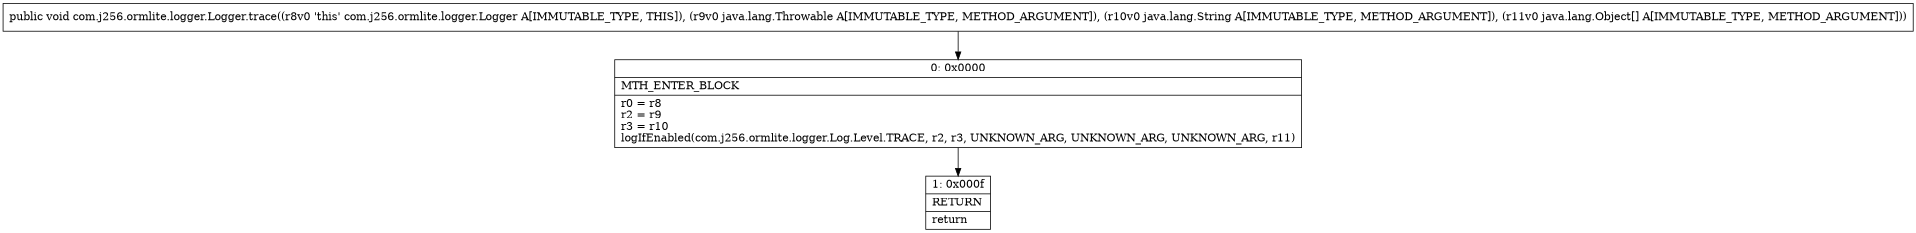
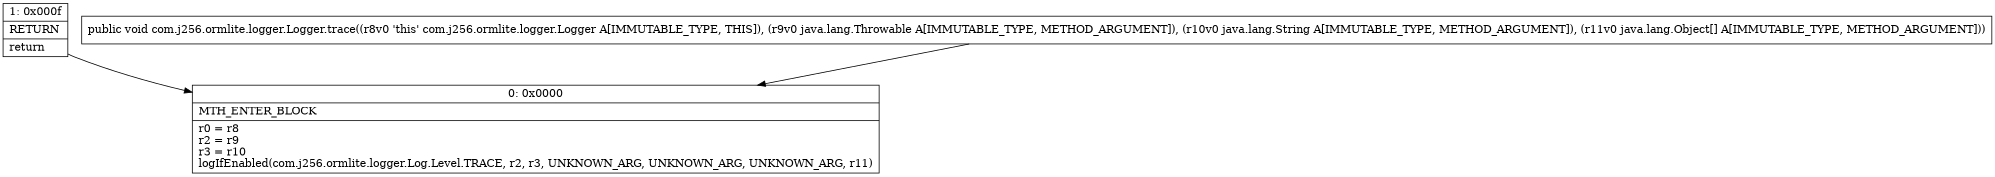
(958, 158) -> (126, 75)
